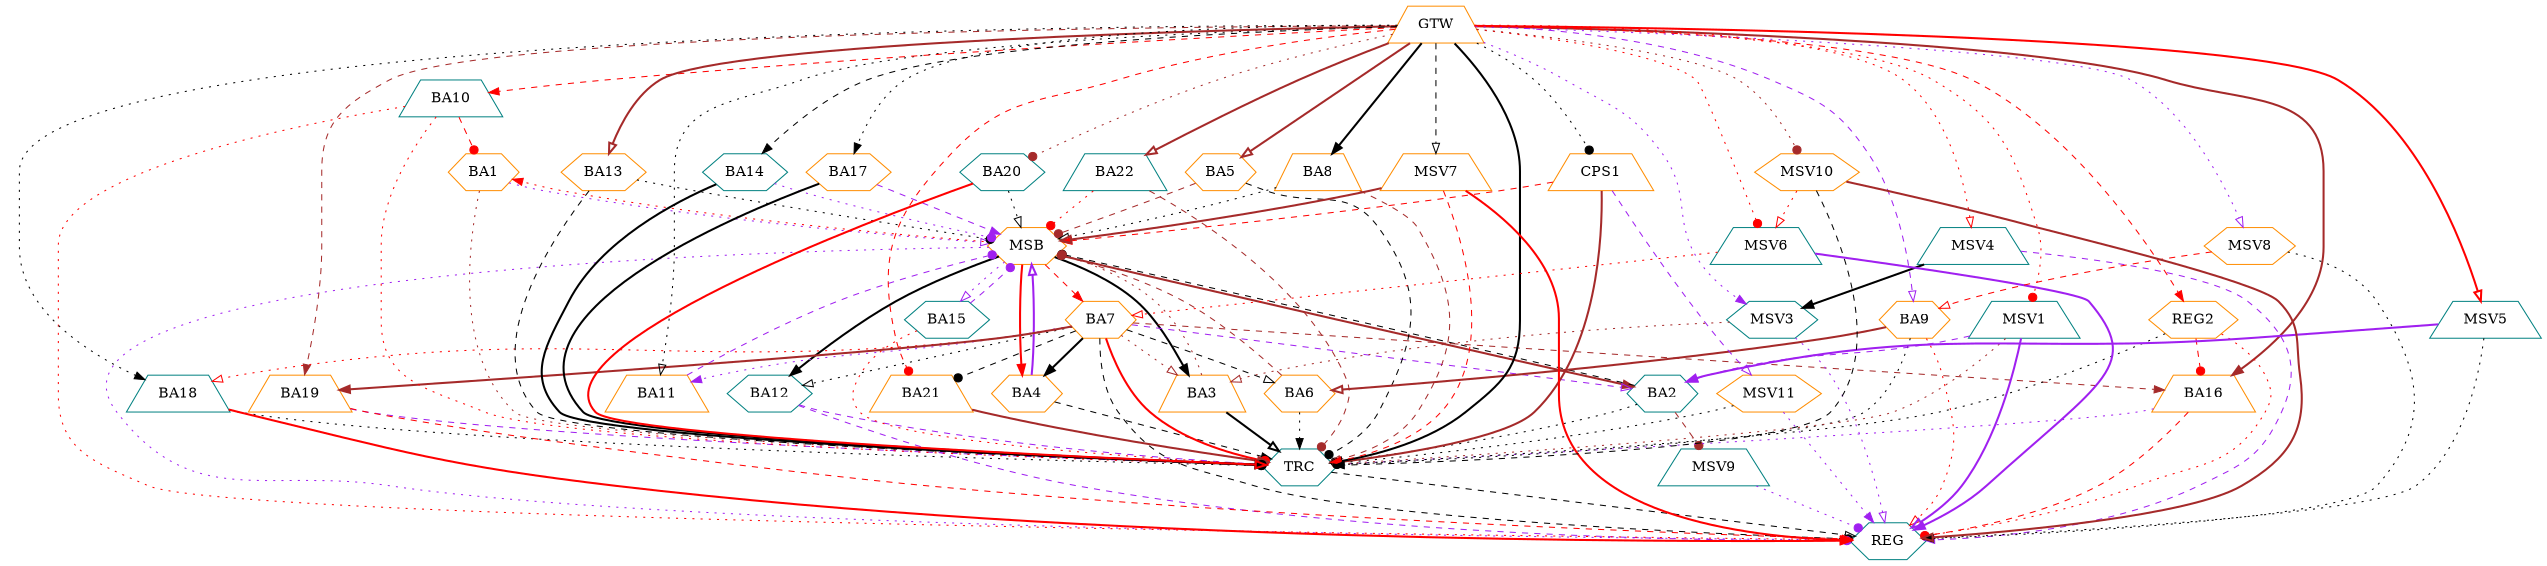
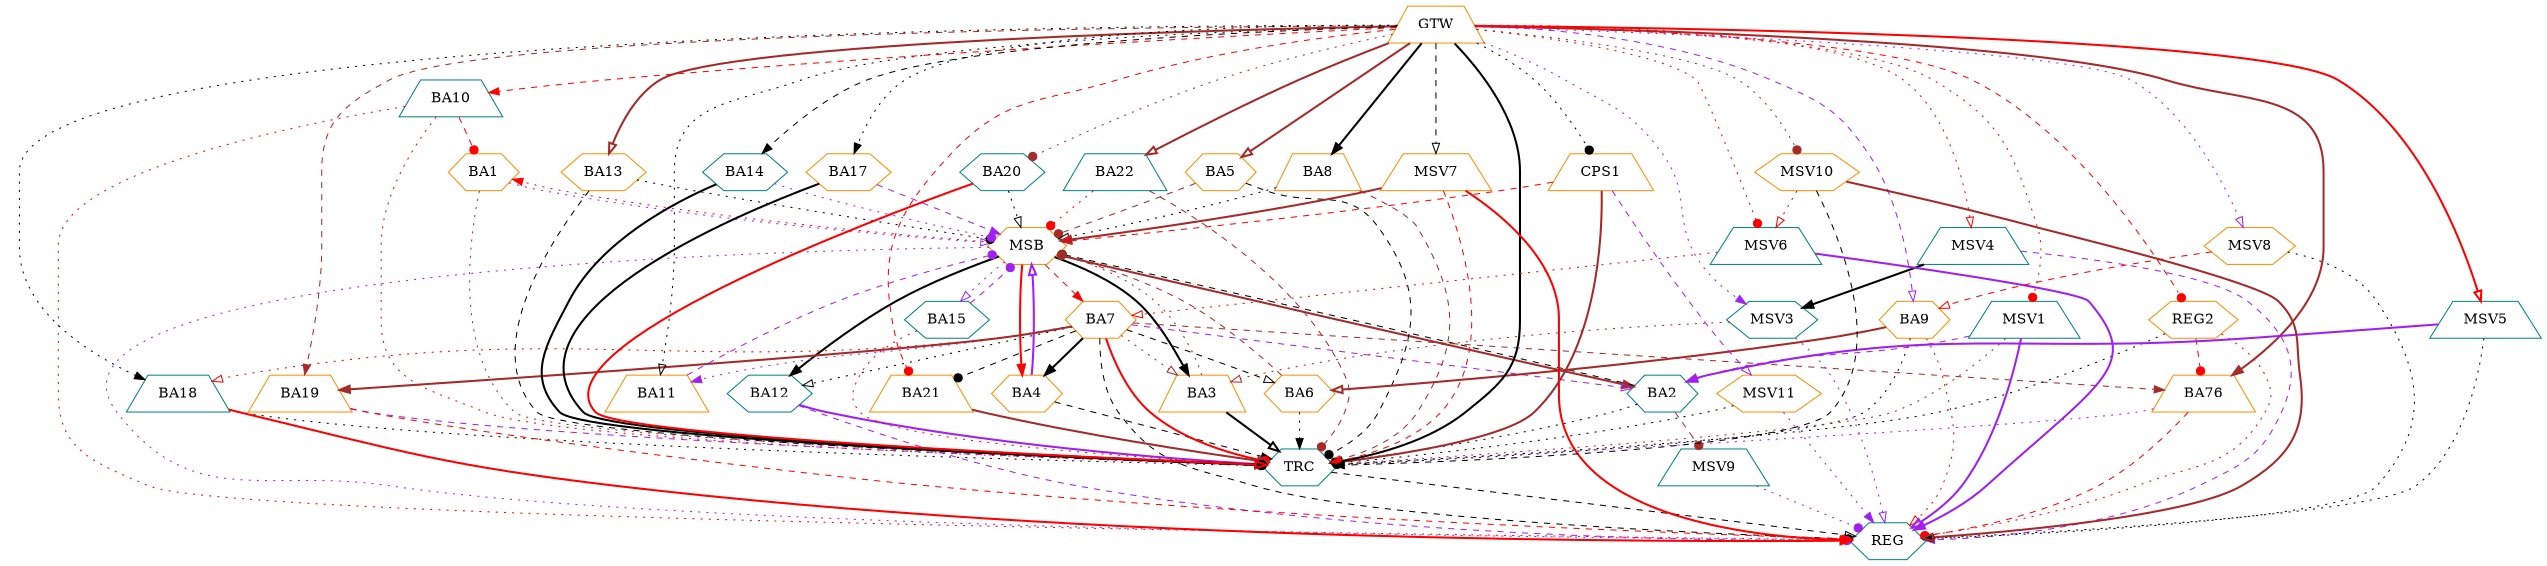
(1894, 58) -> (1894, 58)
(2204, 394) -> (2204, 394)
(1027, 444) -> (1027, 444)
